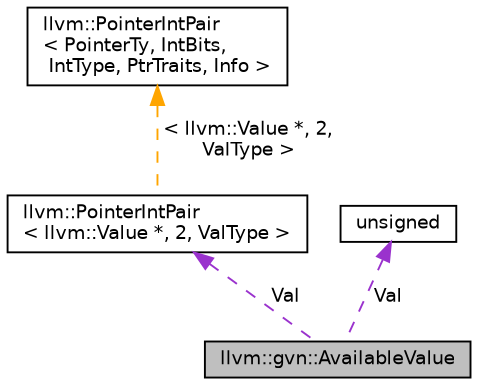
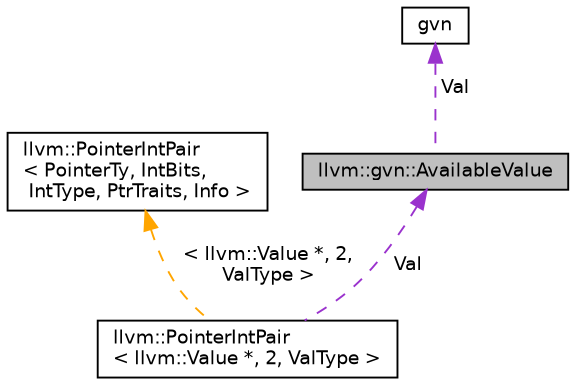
(398, 224) -> (435, 26)
(262, 303) -> (369, 272)
